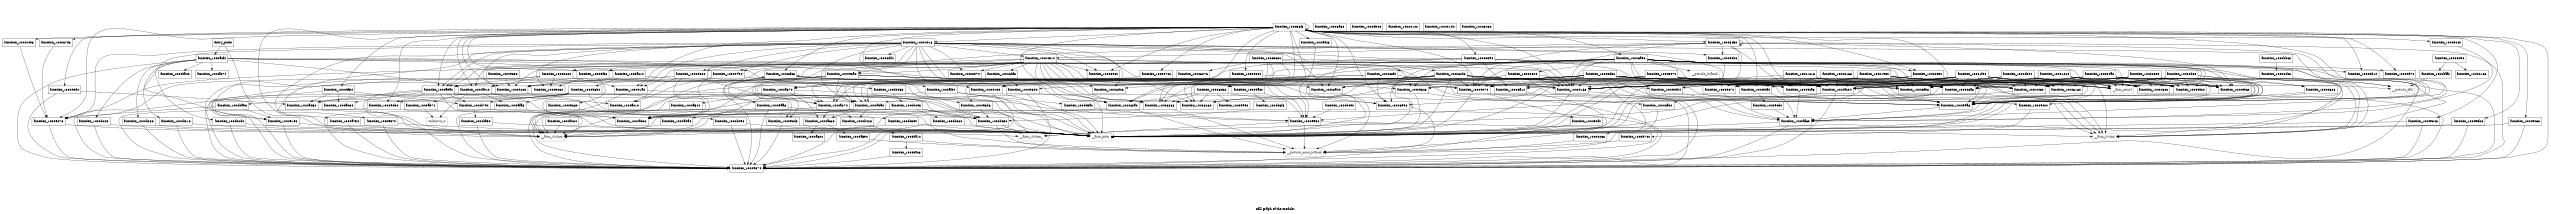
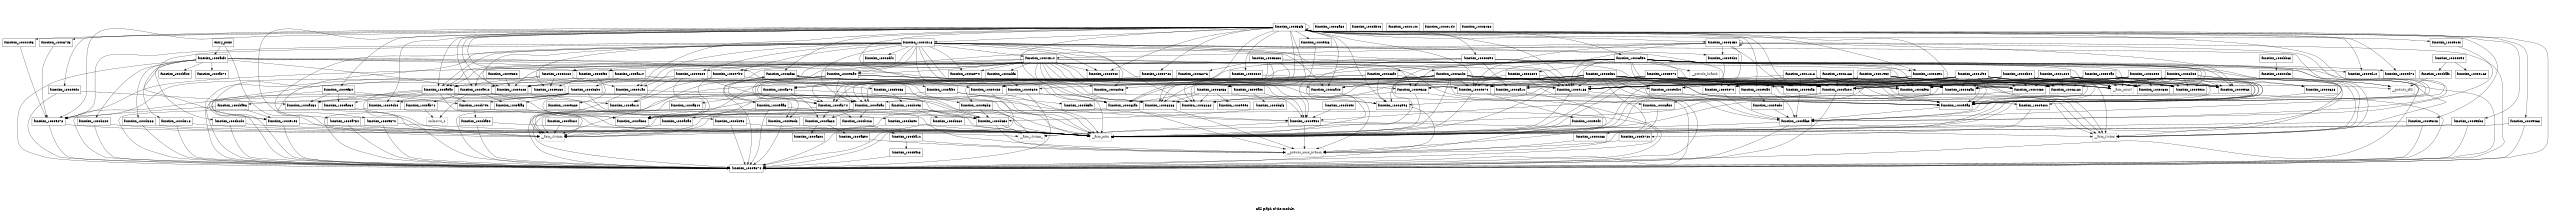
(2139, 99) -> (1801, 101)
